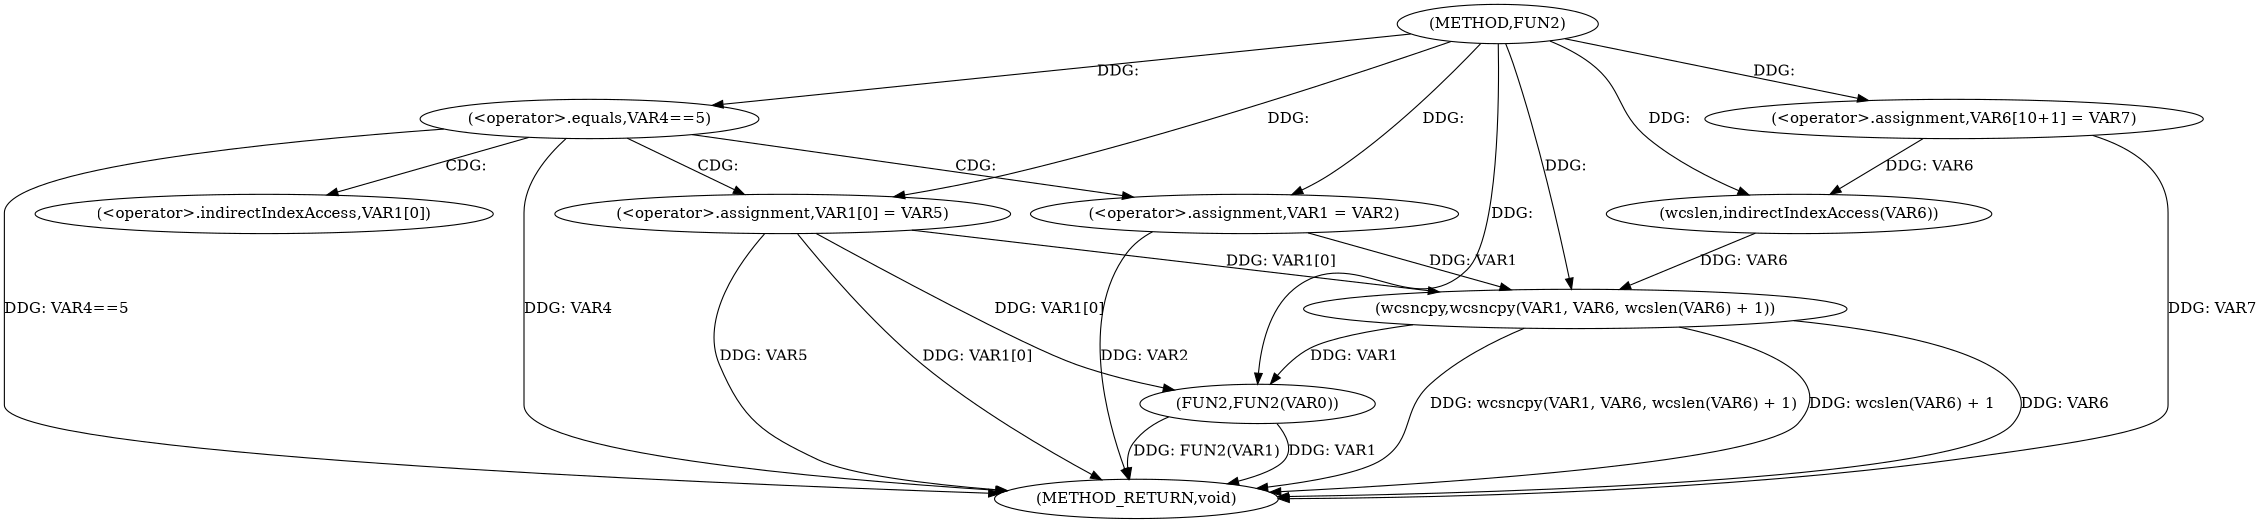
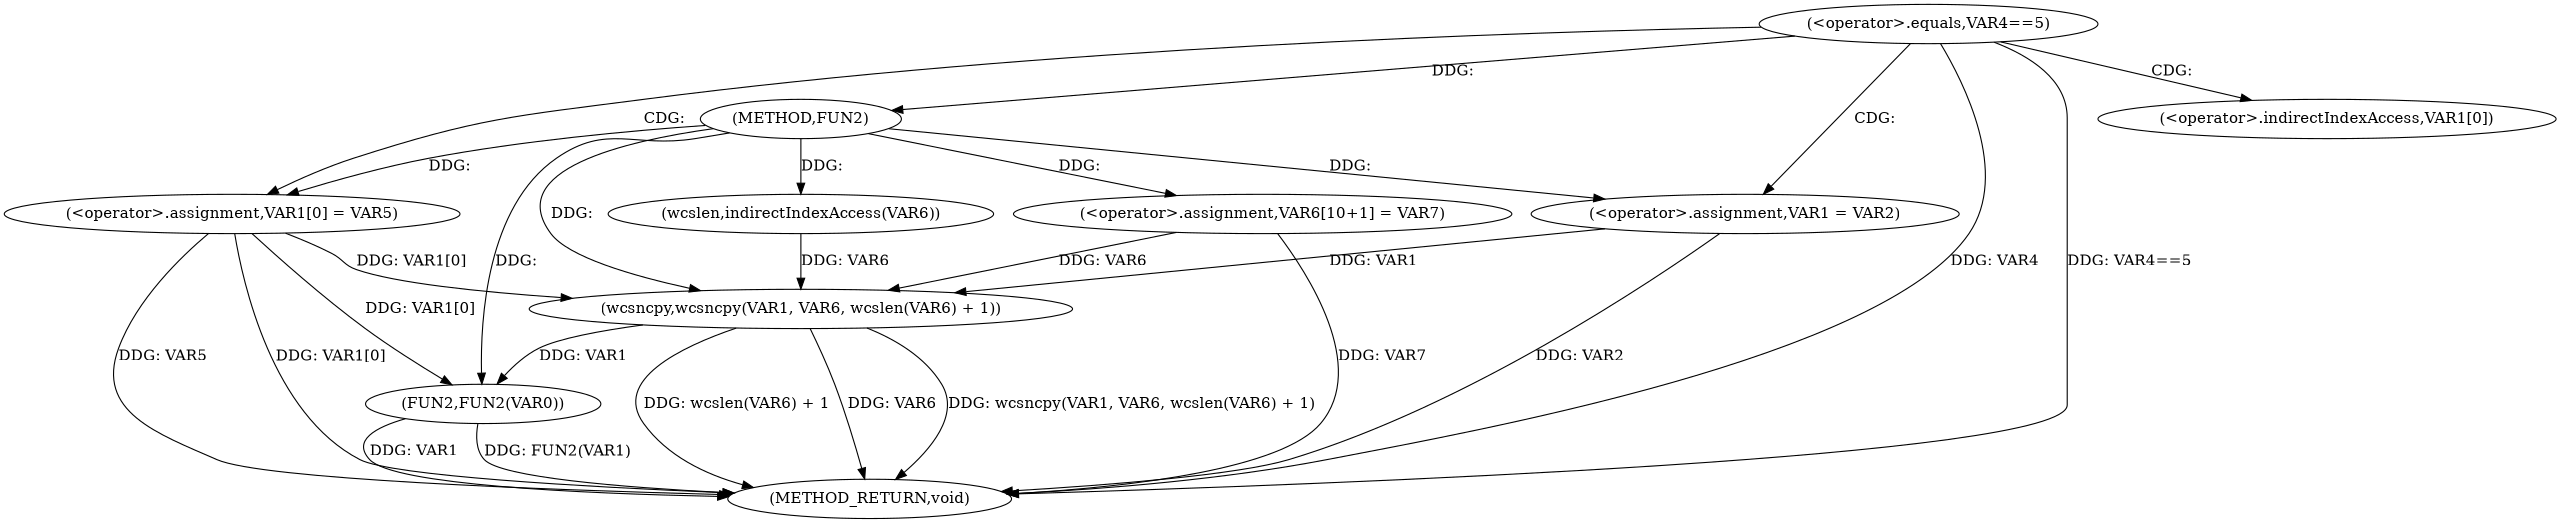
(1067, 69) -> (1349, 73)
(1881, 164) -> (1038, 260)
